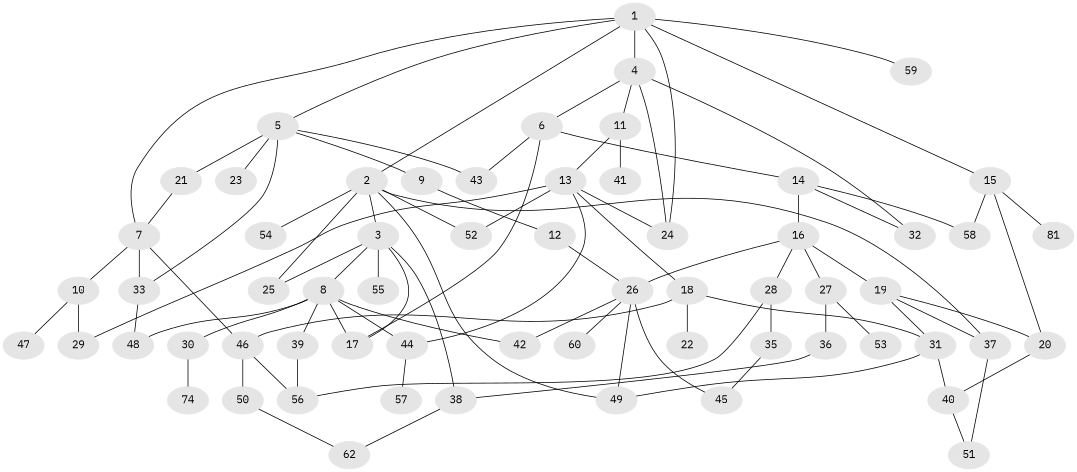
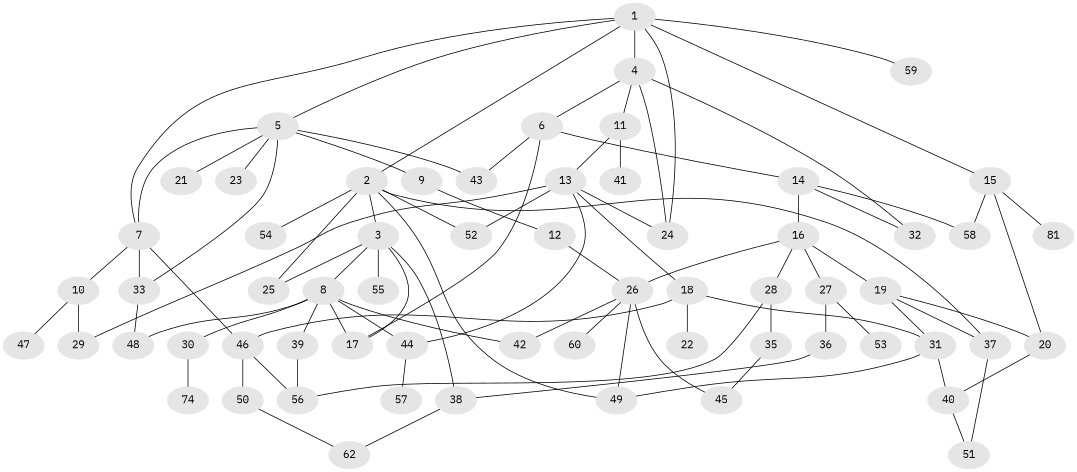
(160, 209) -> (175, 150)
